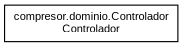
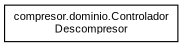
(91, 23) -> (91, 23)
